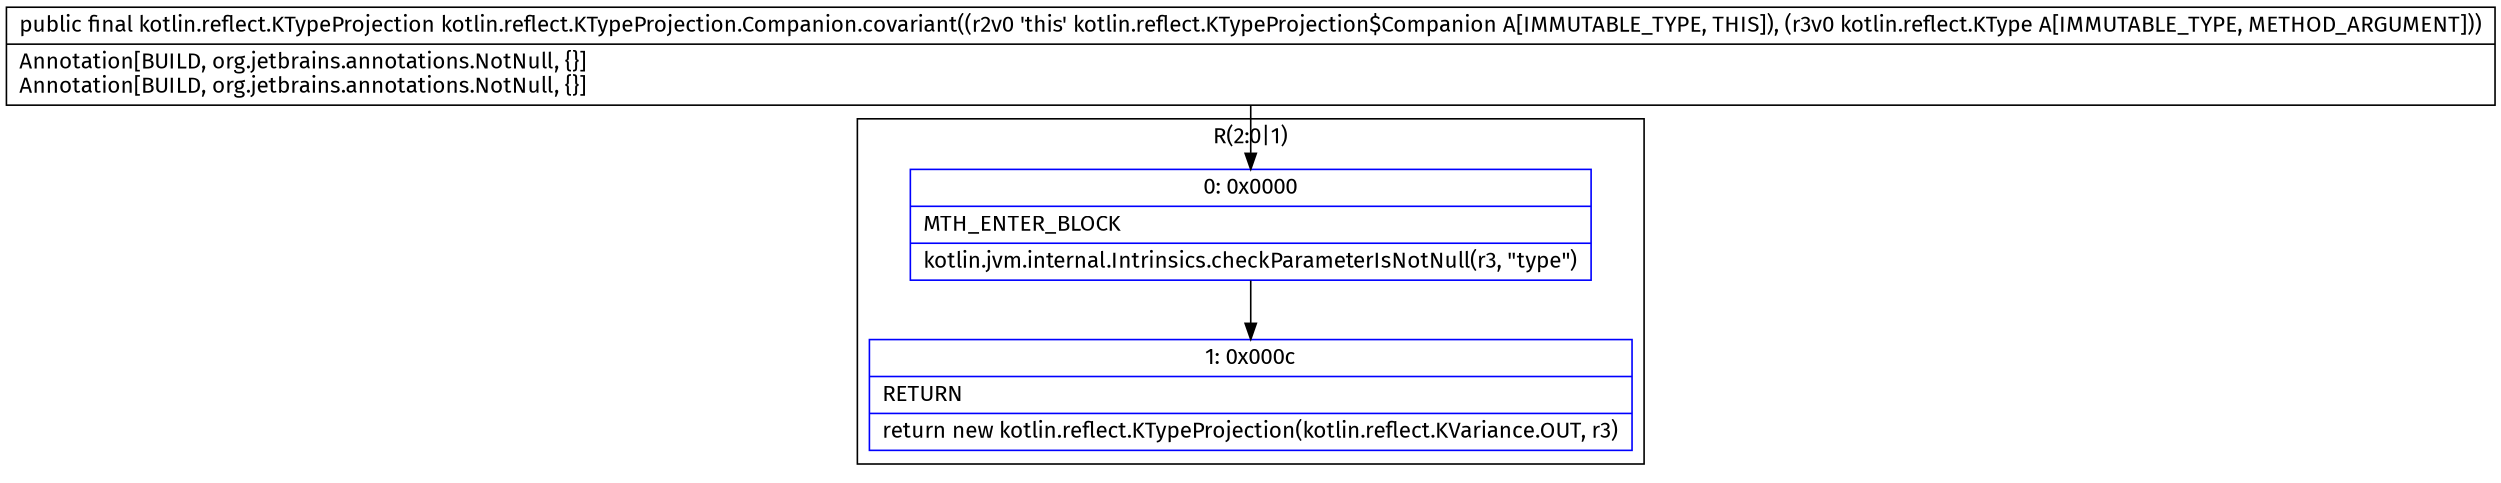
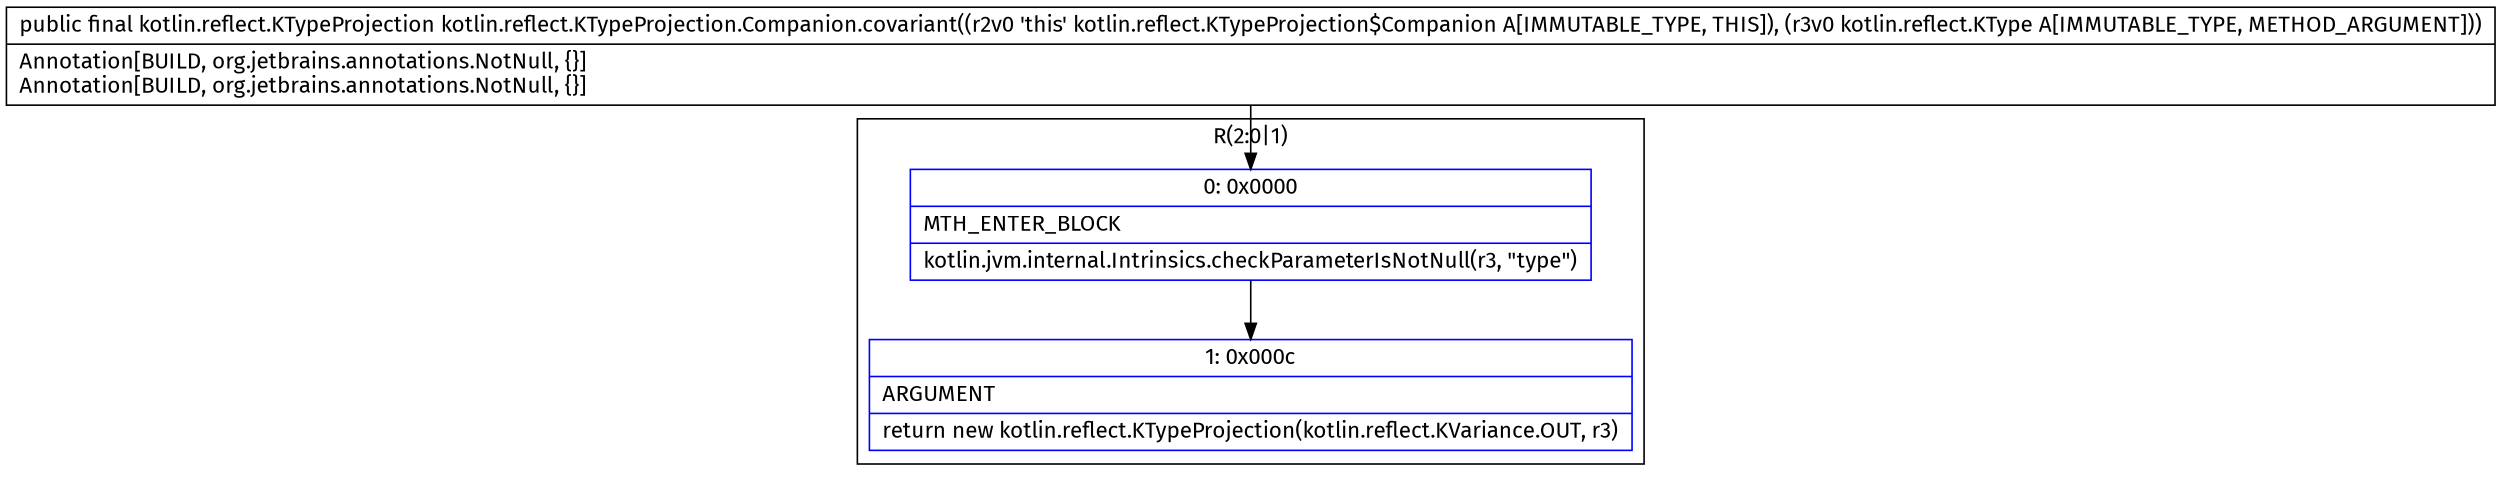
(923, 394) -> (939, 394)
